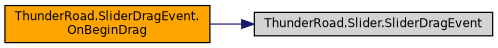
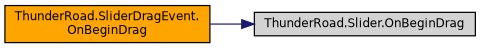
(374, 24) -> (365, 24)
